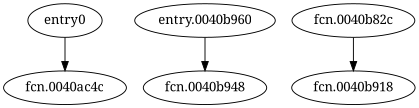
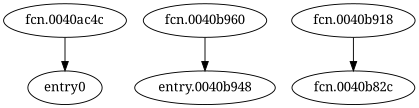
(205, 21) -> (205, 21)
(65, 50) -> (65, 50)
(353, 50) -> (353, 50)
(205, 88) -> (205, 88)
